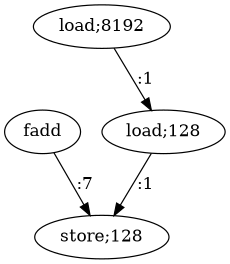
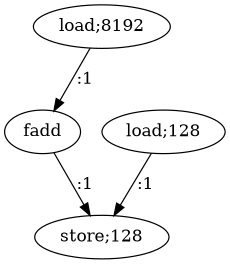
(130, 74) -> (75, 74)
(85, 184) -> (85, 184)
